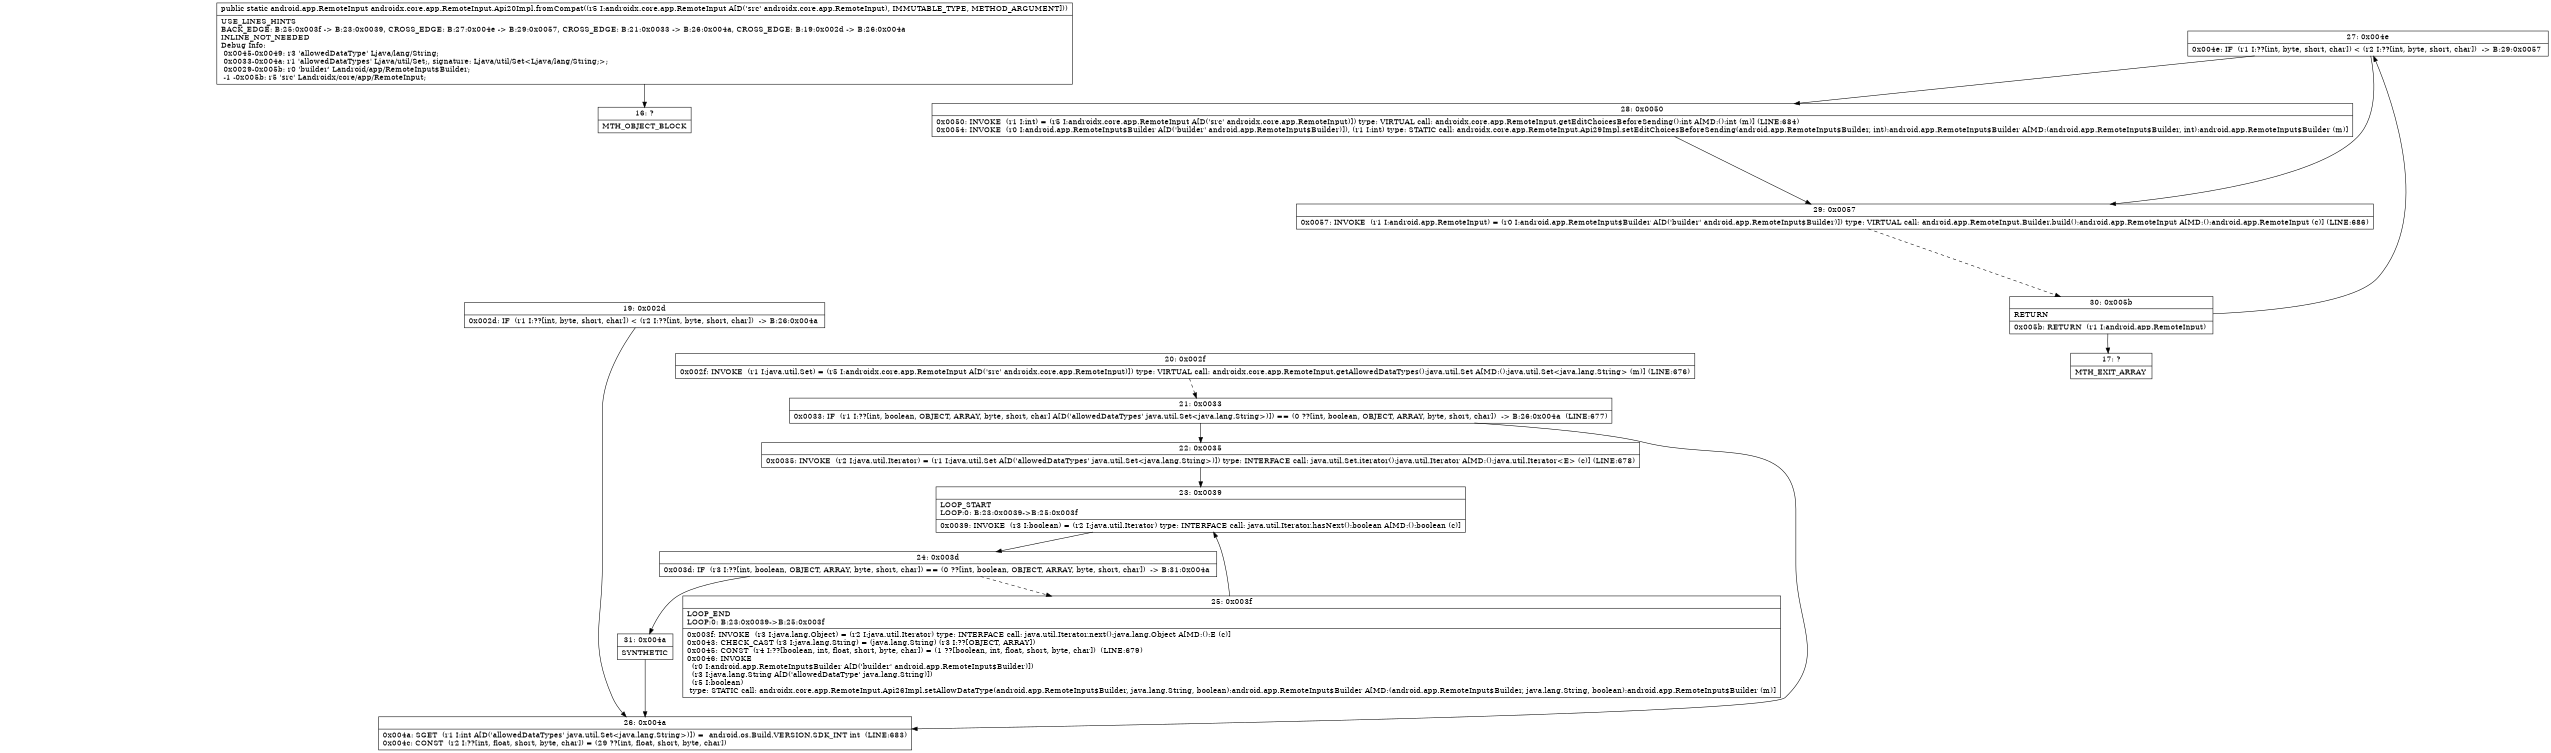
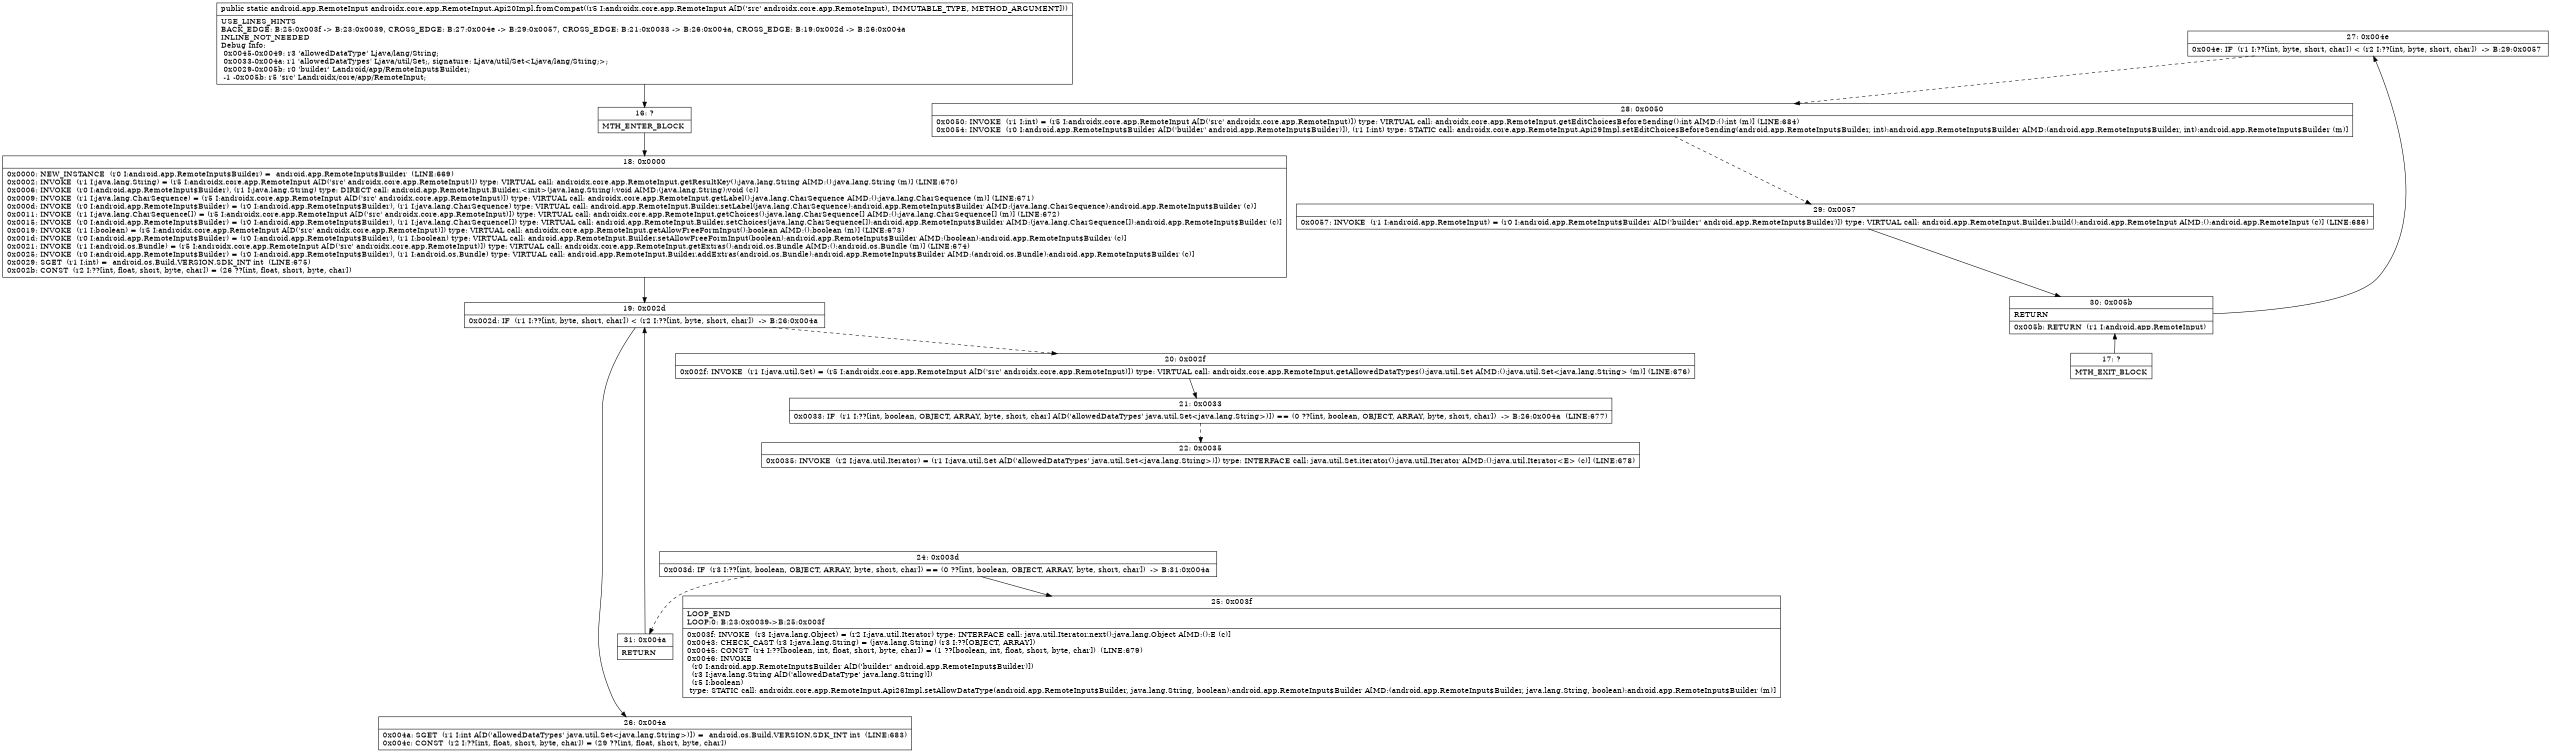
(2027, 80) -> (2027, 80)
(645, 126) -> (644, 126)
(1740, 169) -> (1740, 169)
(2283, 174) -> none
none -> (645, 217)
(1962, 262) -> (1962, 262)
none -> (912, 340)
(2108, 341) -> (2115, 346)
(2111, 372) -> (2111, 372)
(1192, 386) -> (1192, 386)
(1201, 430) -> (1201, 430)
(1201, 510) -> none
(1013, 586) -> (1013, 586)
(692, 589) -> (692, 589)
(645, 653) -> (639, 653)
(645, 685) -> (645, 483)
(1627, 711) -> none
